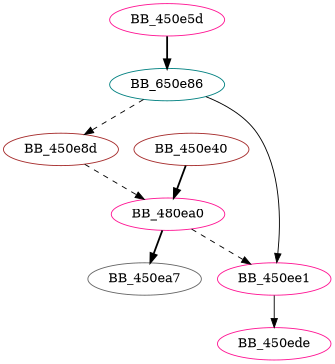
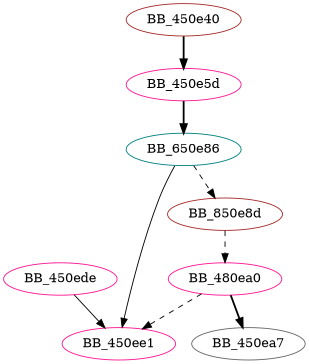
(61, 149) -> (225, 214)
(181, 177) -> (184, 48)
(274, 307) -> (87, 308)
